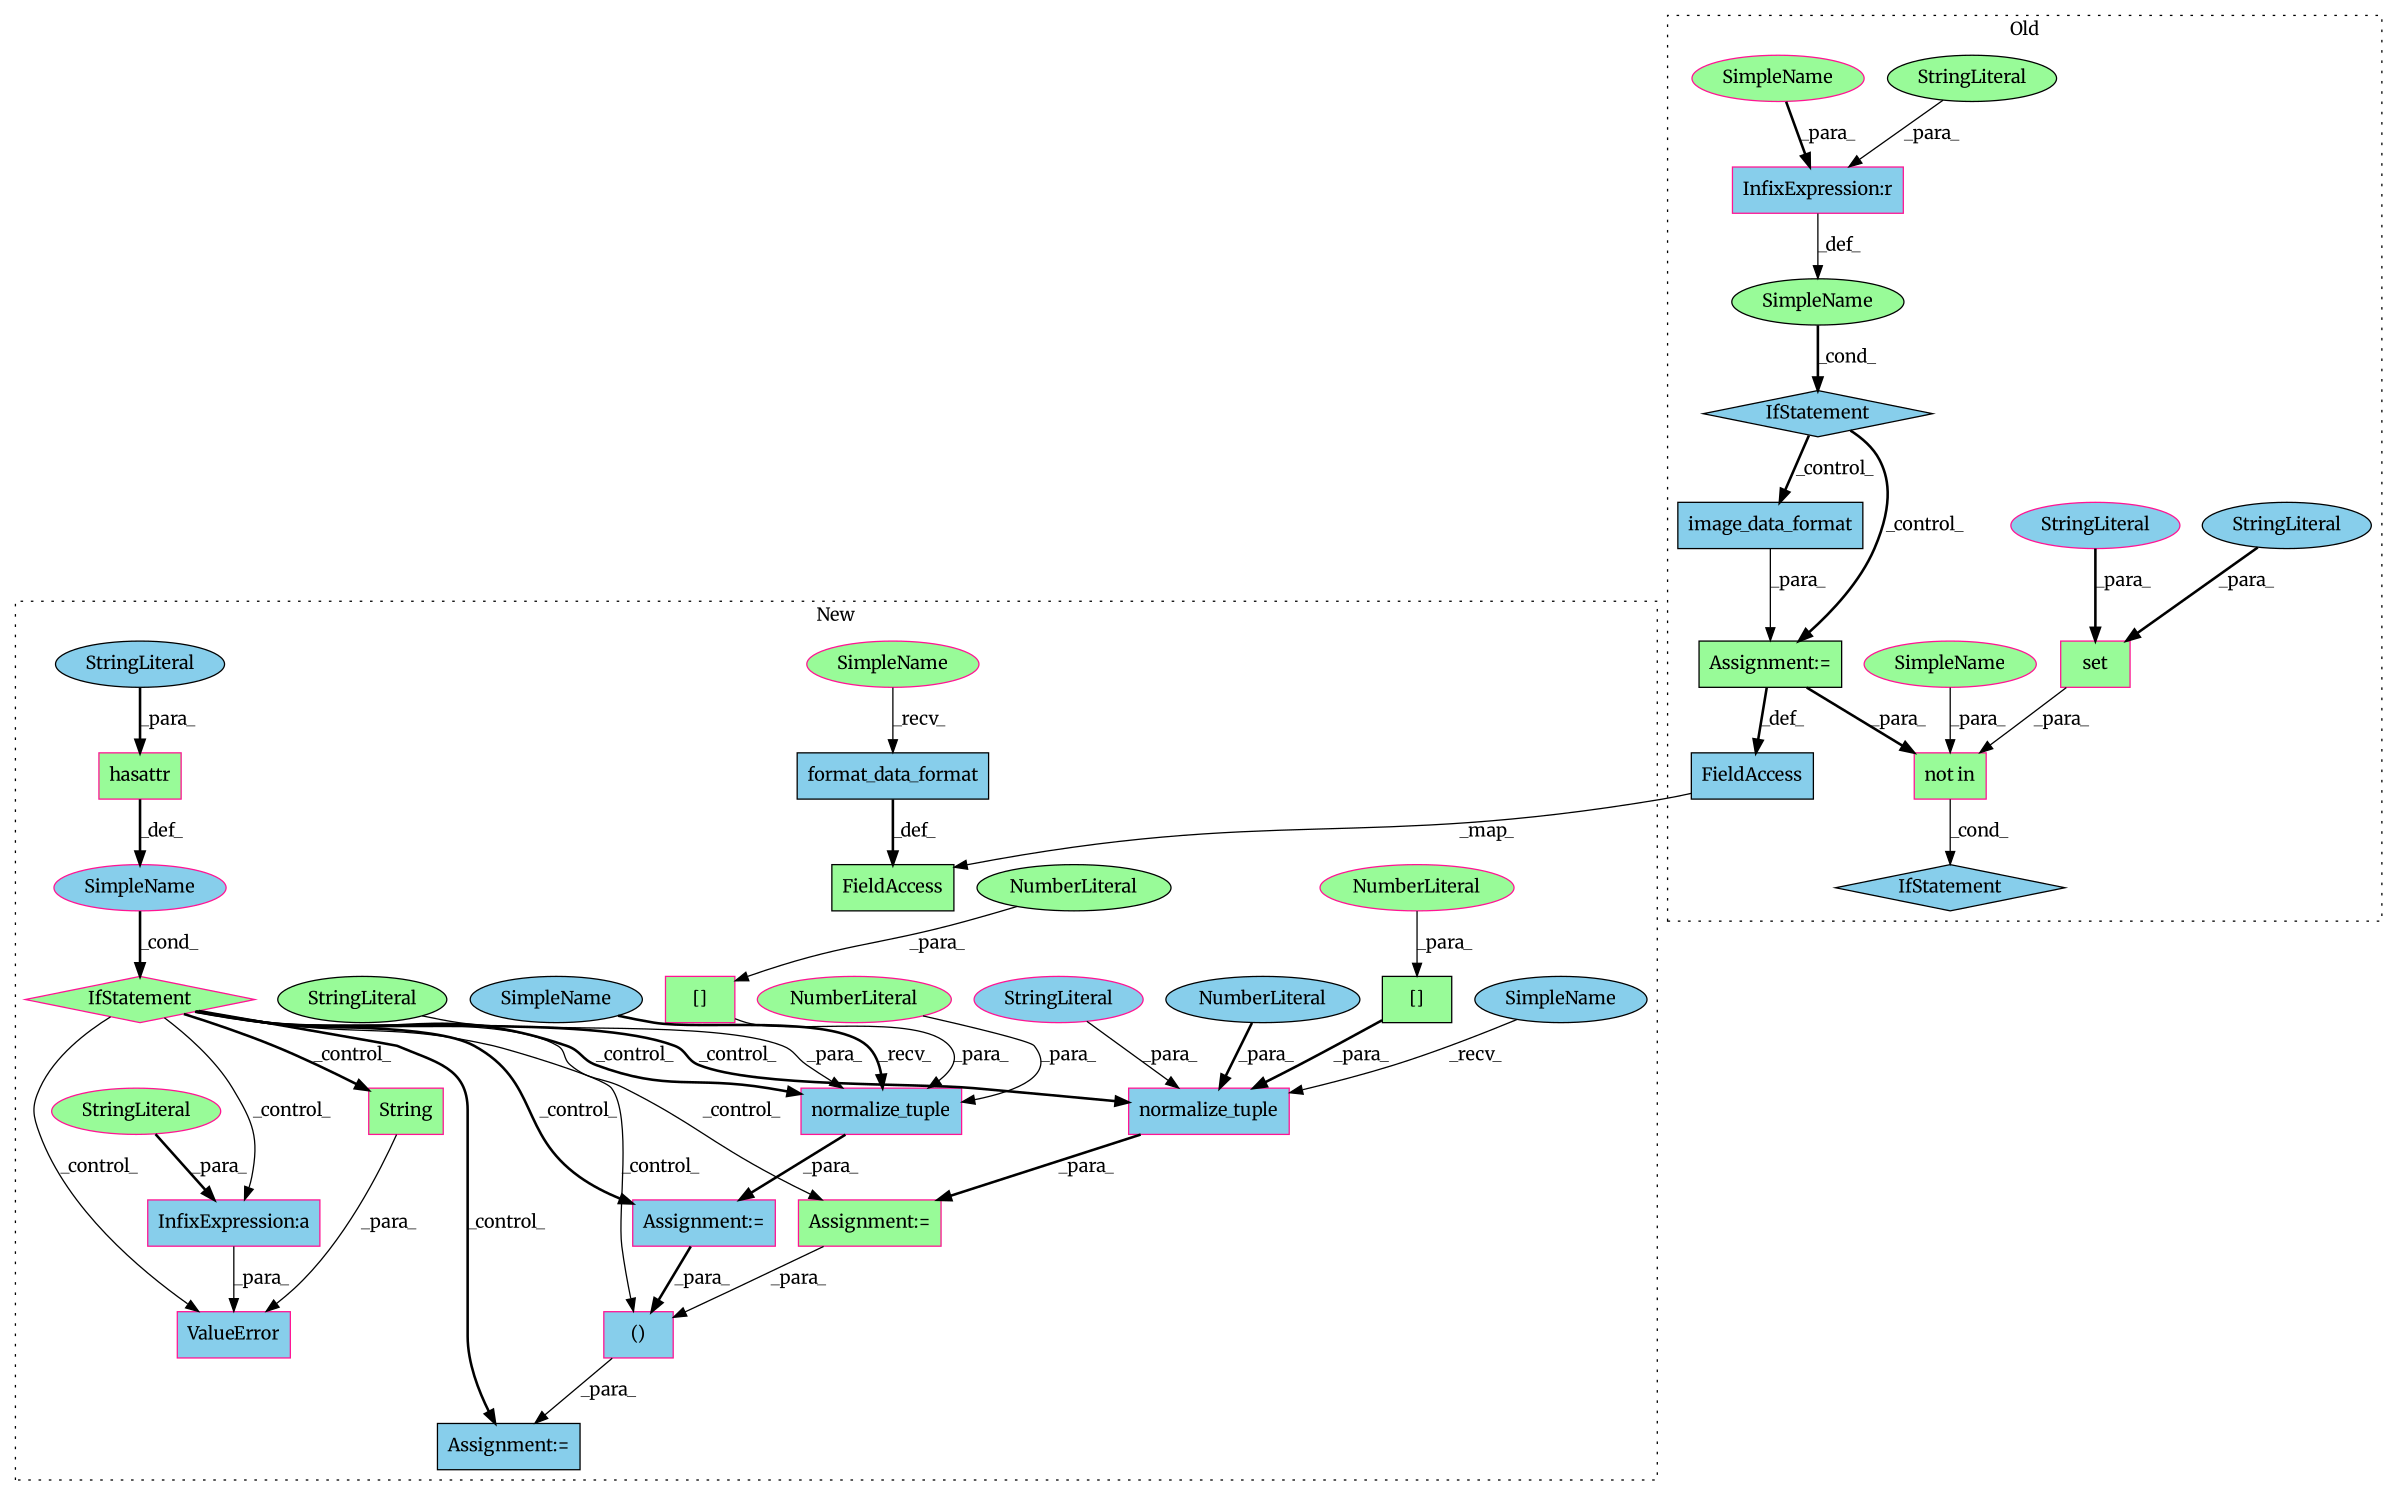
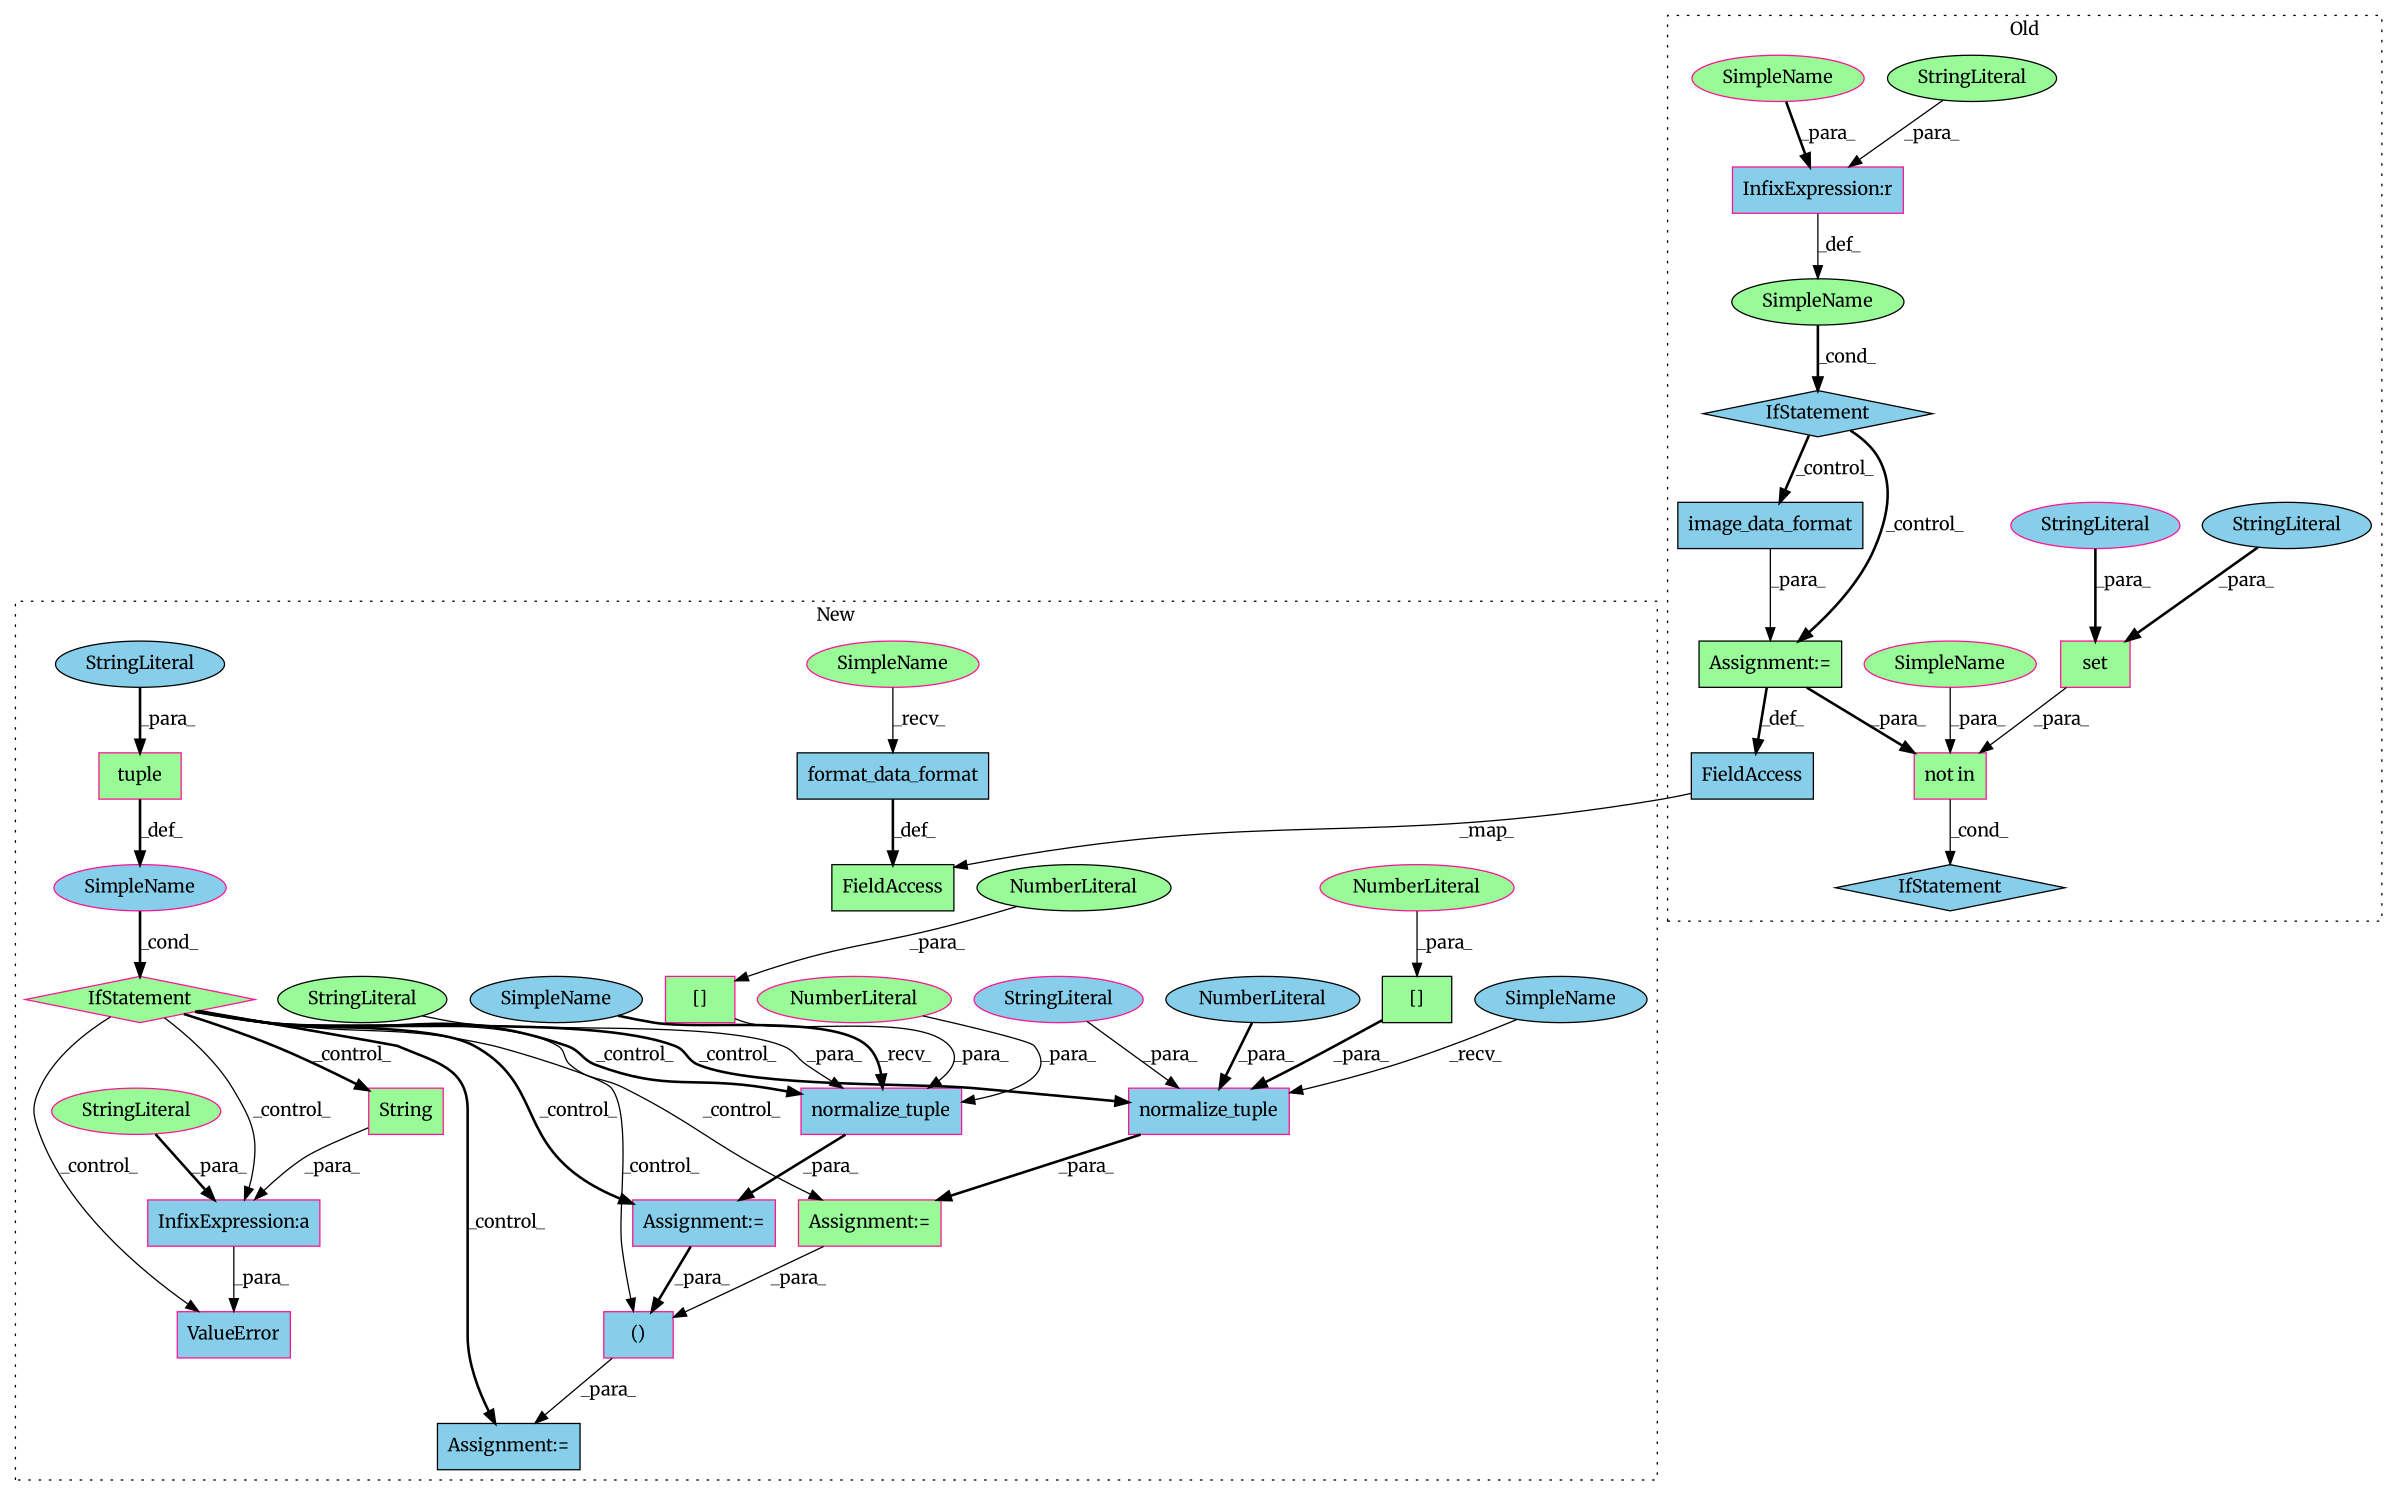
(140, 776) -> (140, 776)
(346, 1226) -> (312, 1153)
